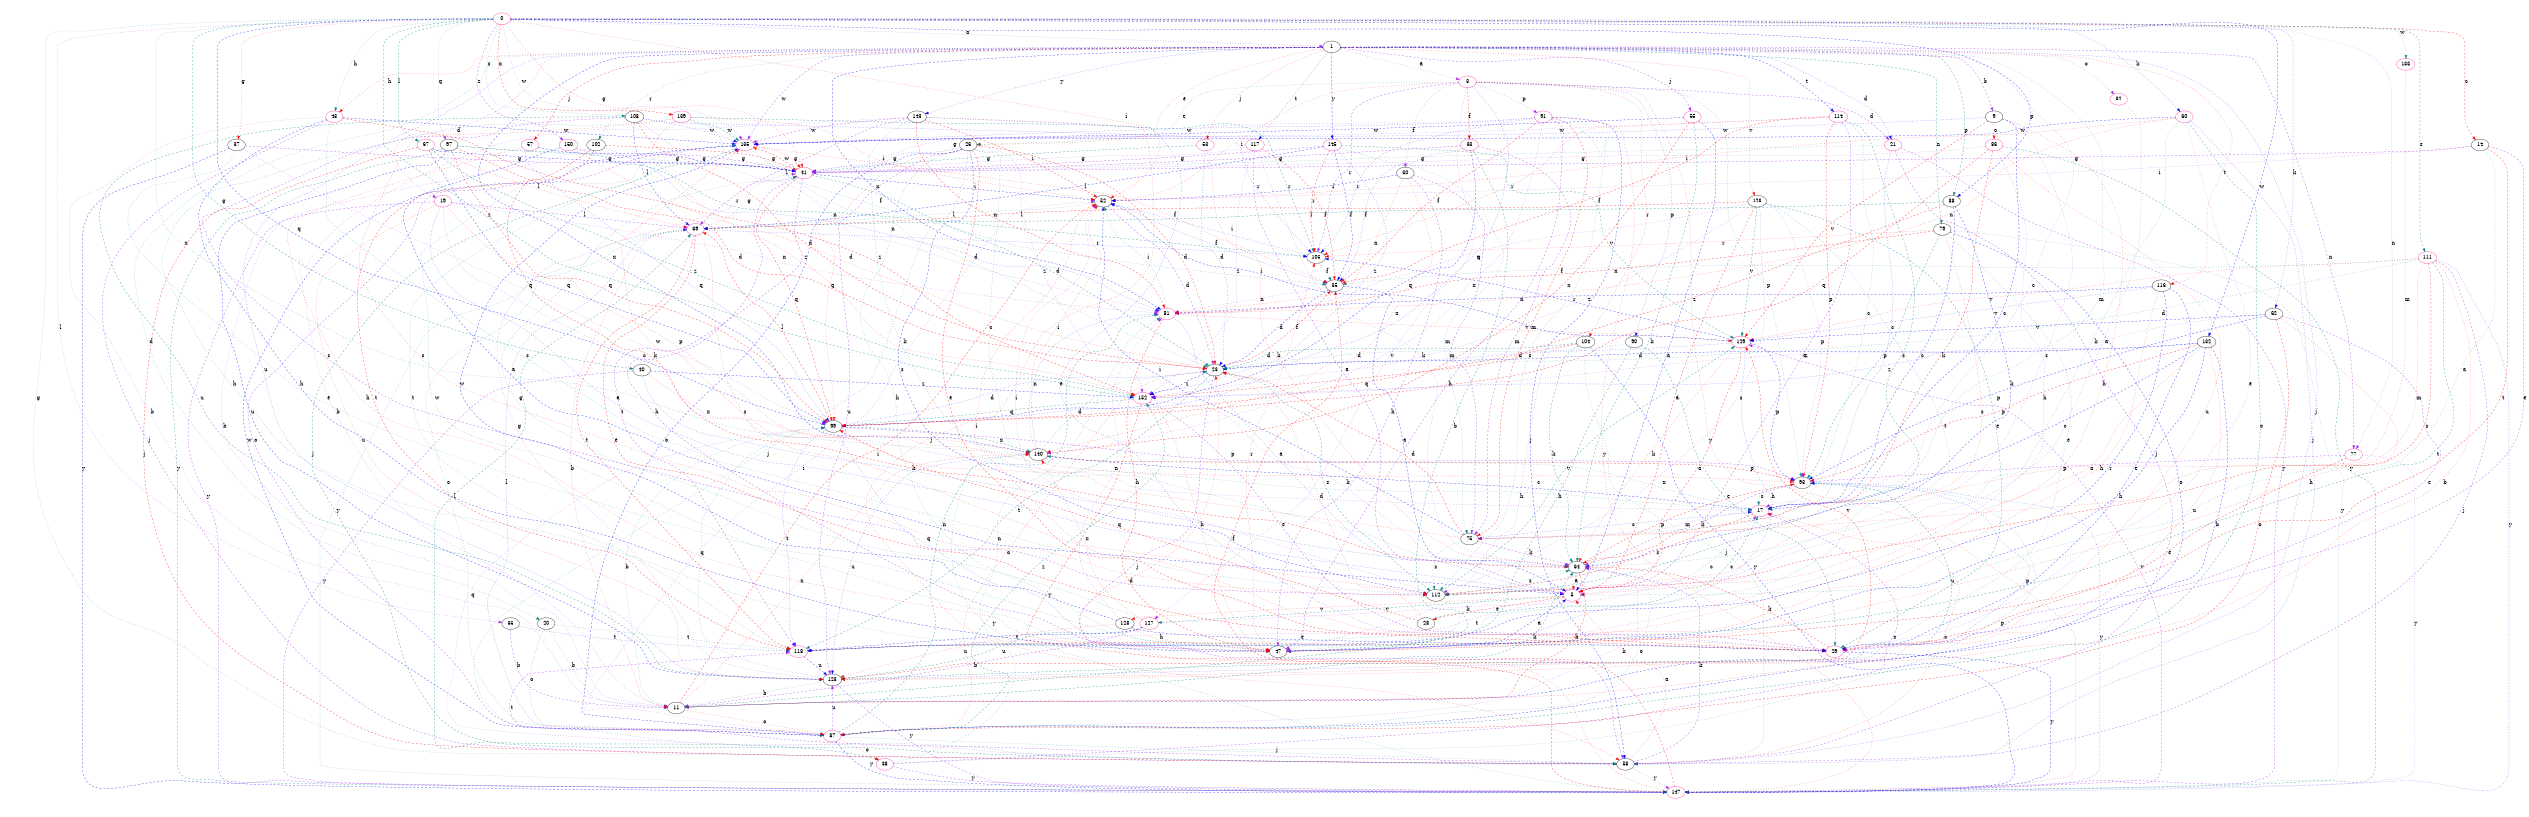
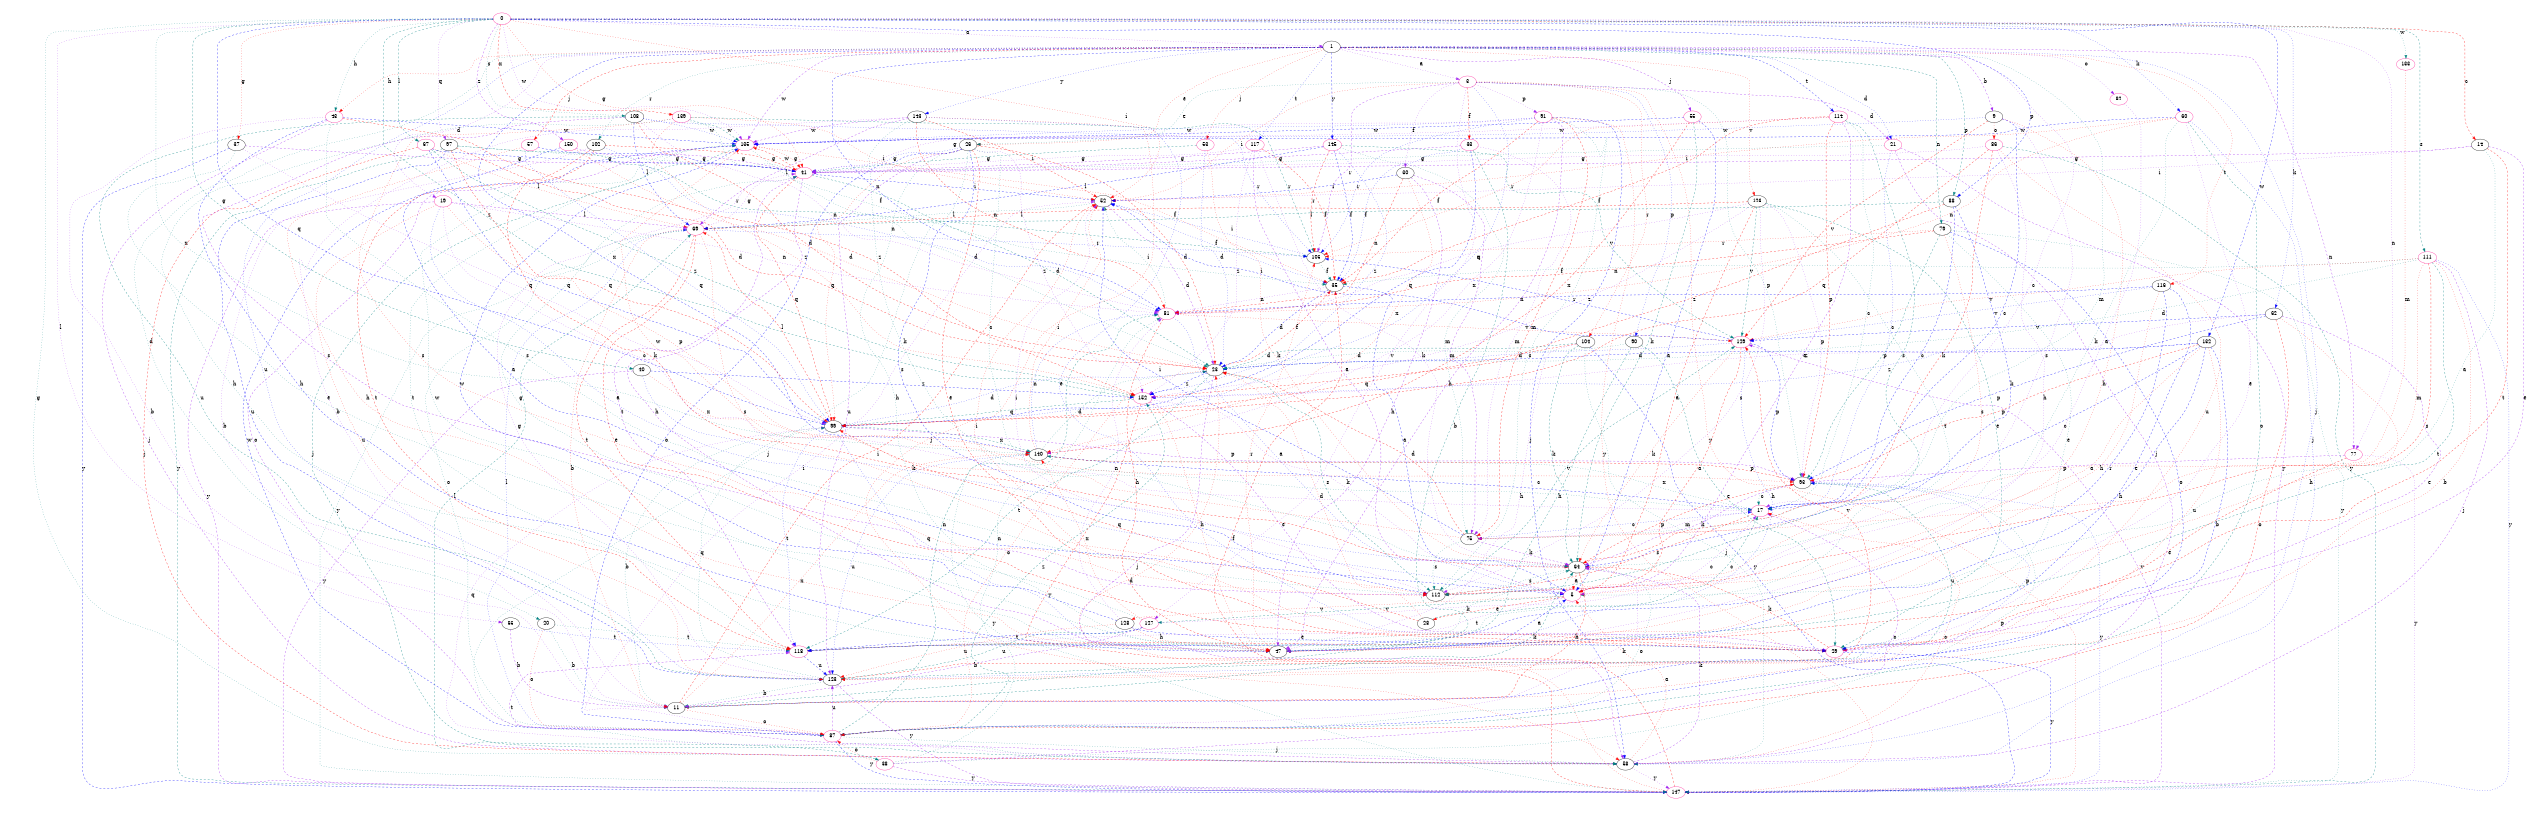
(1311, 298) -> (1311, 298)
(1534, 302) -> (1534, 302)
(862, 750) -> (855, 753)
